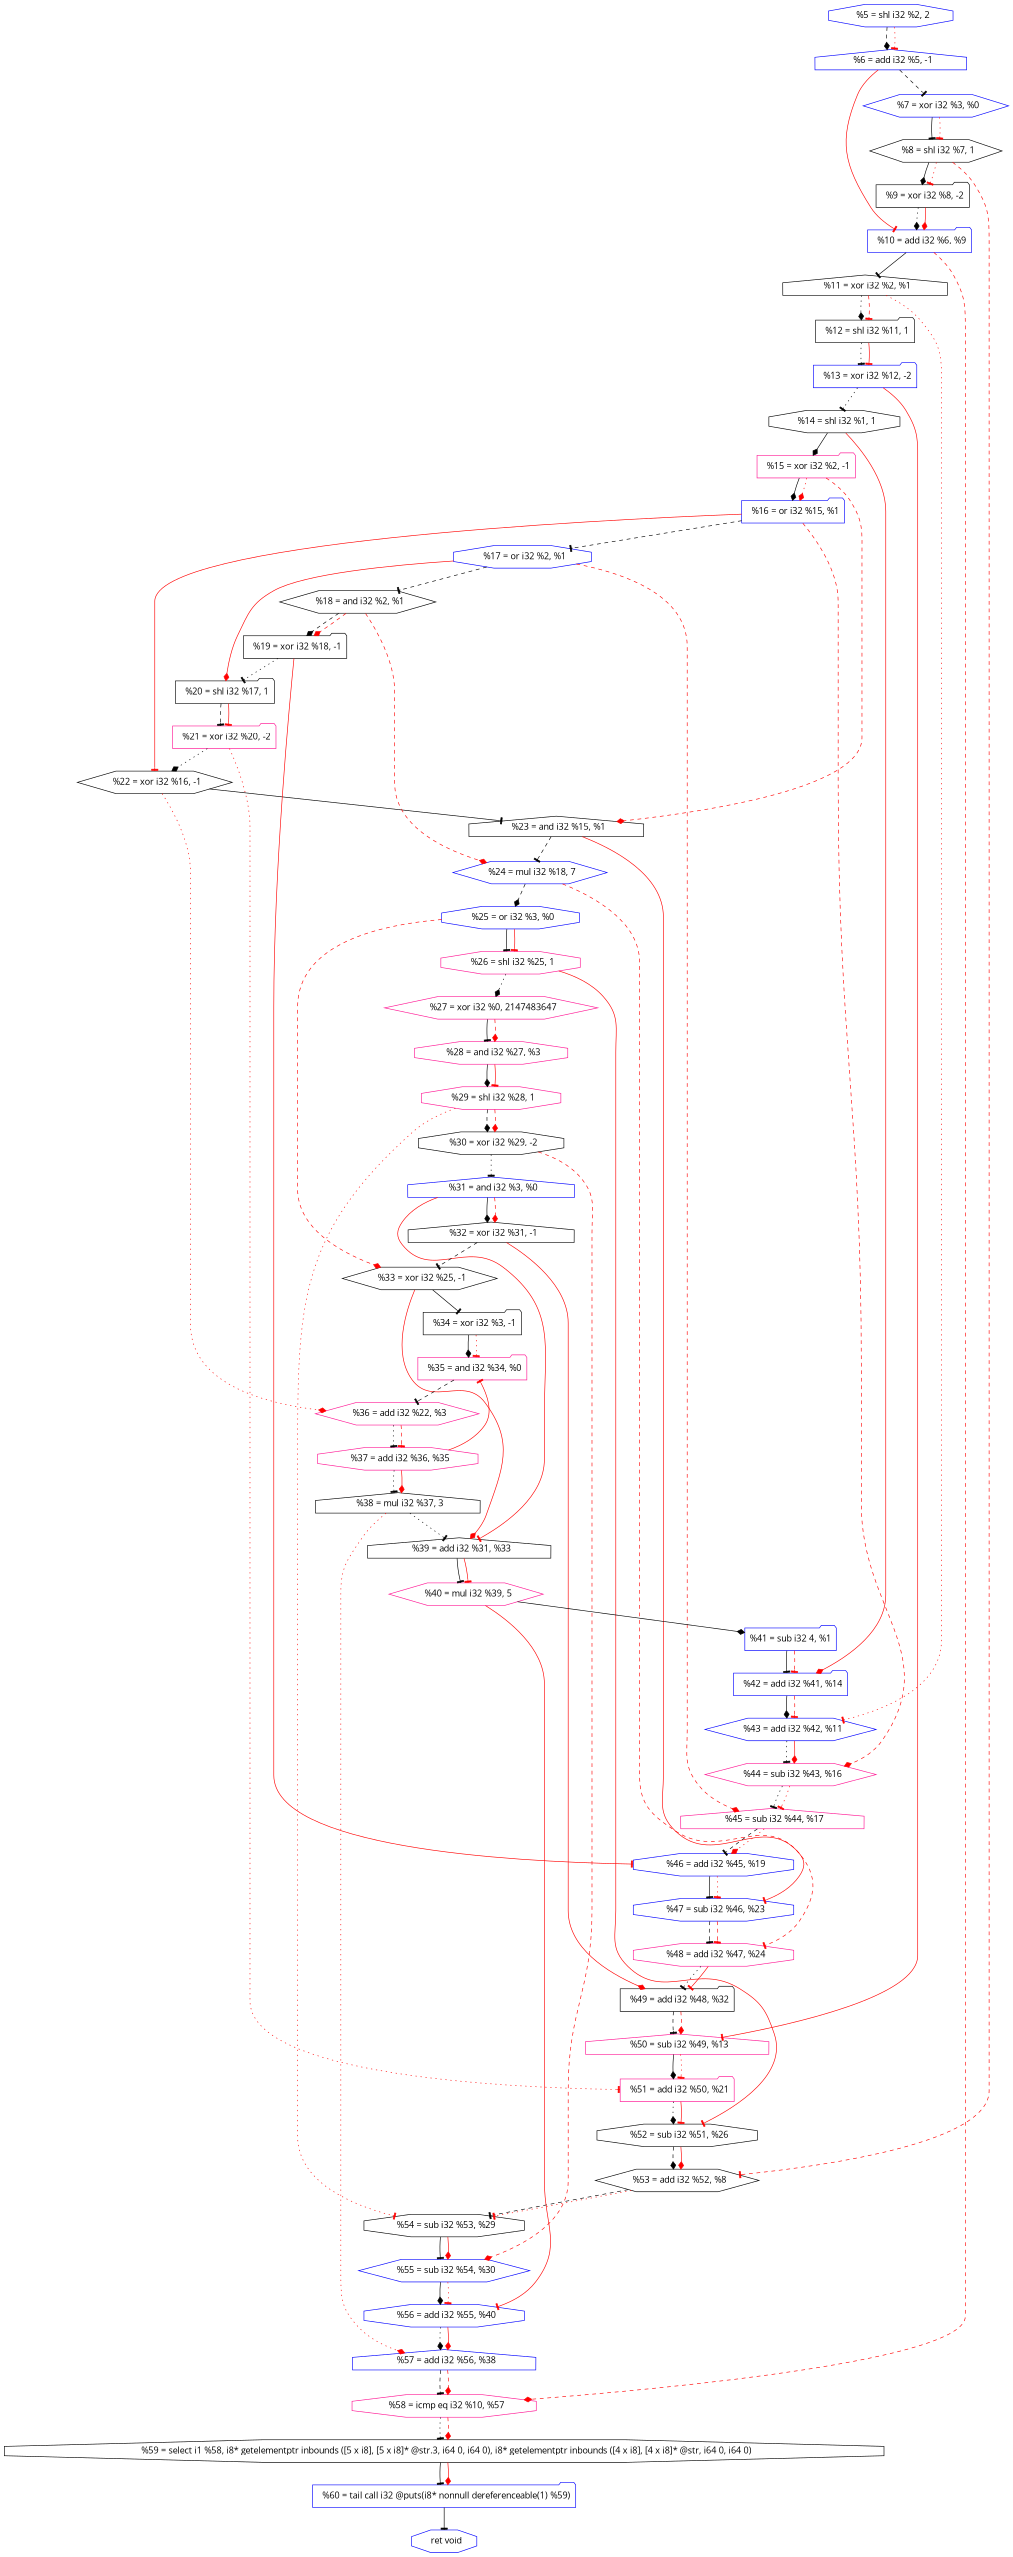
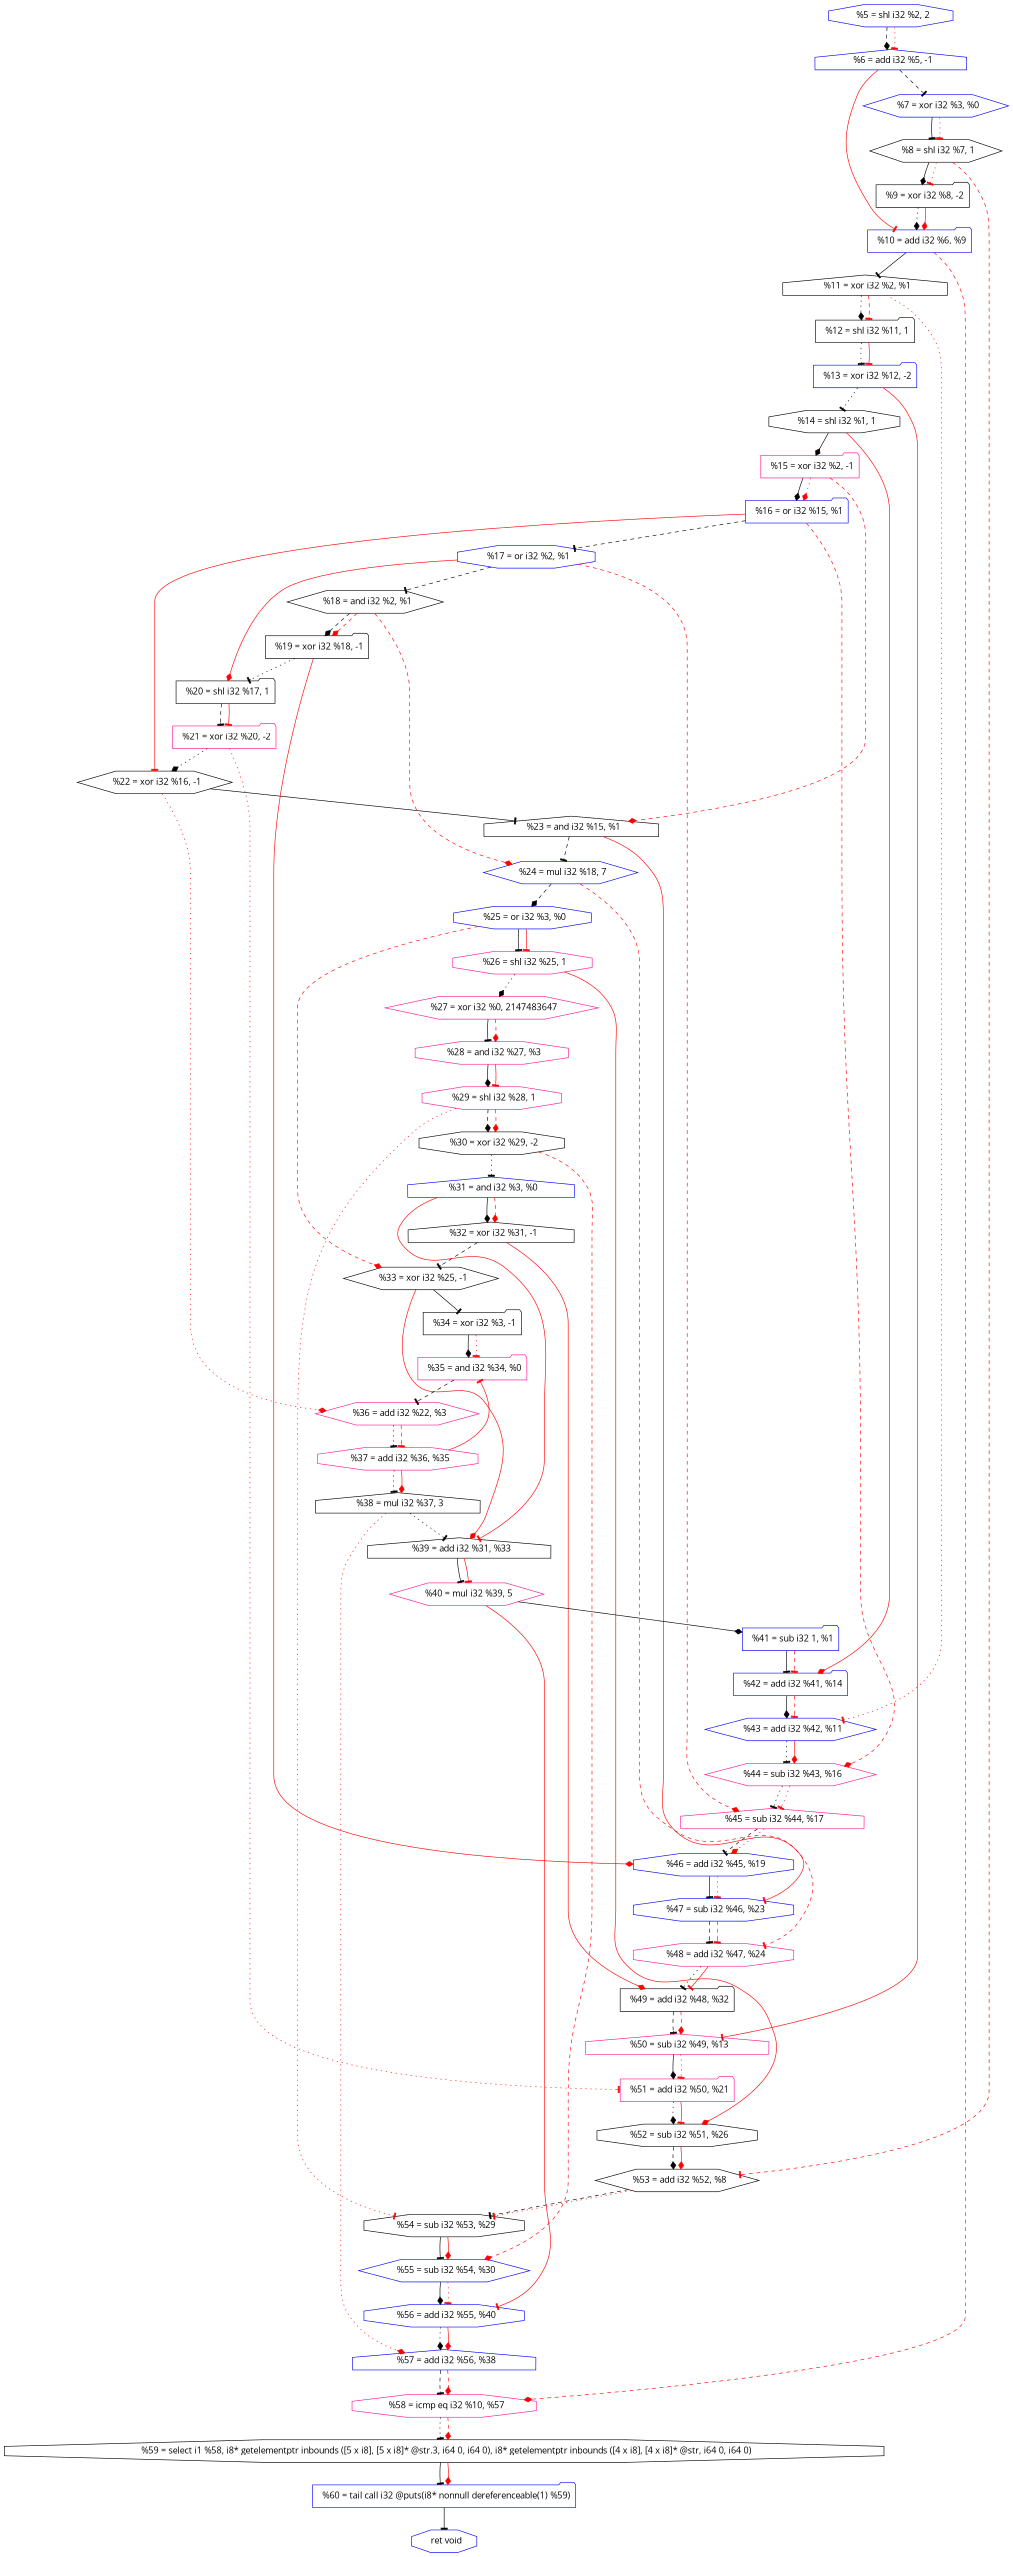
(274, 1408) -> (274, 1367)
(616, 1605) -> (616, 1605)
(791, 1639) -> (791, 1639)
